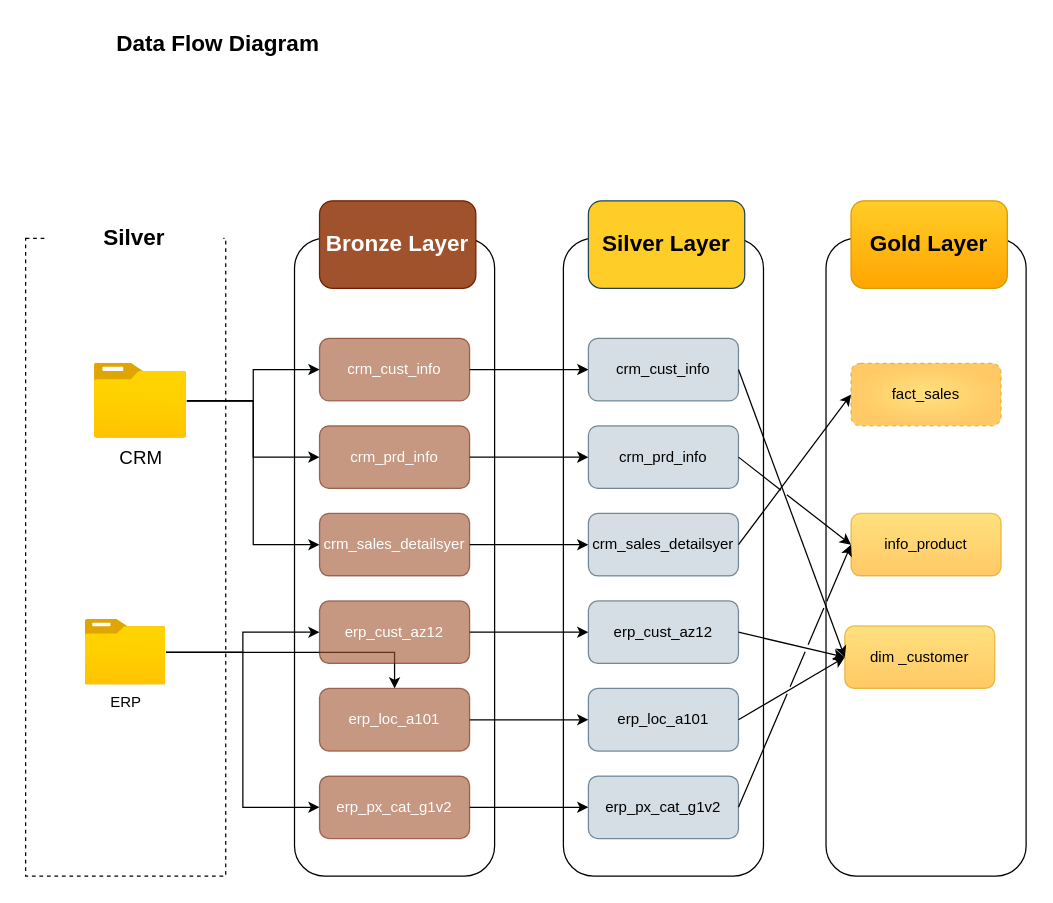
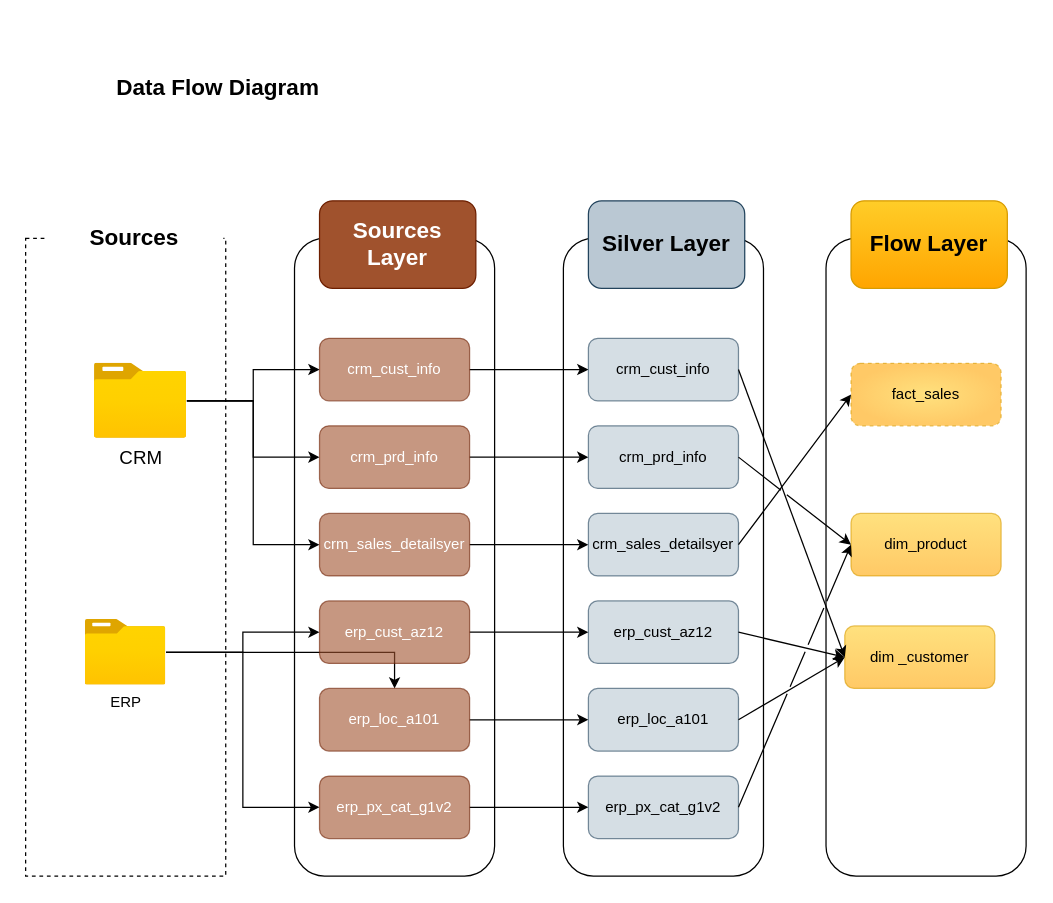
(218, 44) -> (218, 88)
(134, 238) -> (134, 238)
(398, 244) -> (398, 244)
(666, 244) -> (666, 244)
(929, 244) -> (929, 244)
(926, 544) -> (926, 544)
